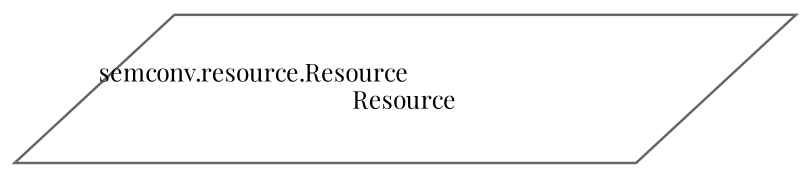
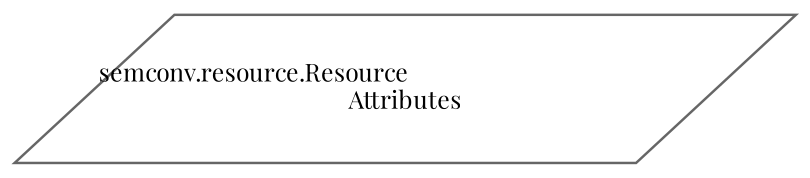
(405, 89) -> (405, 89)
